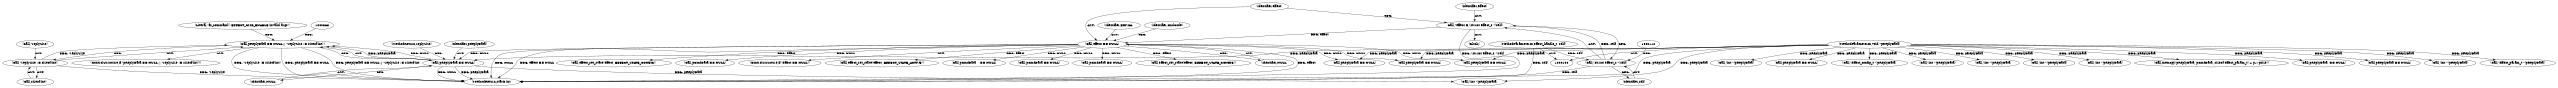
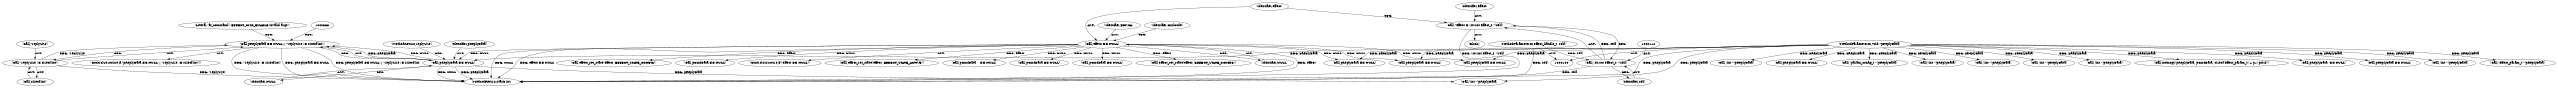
(1284, 35) -> none
(1648, 54) -> (1648, 54)
(1869, 63) -> (1869, 63)
